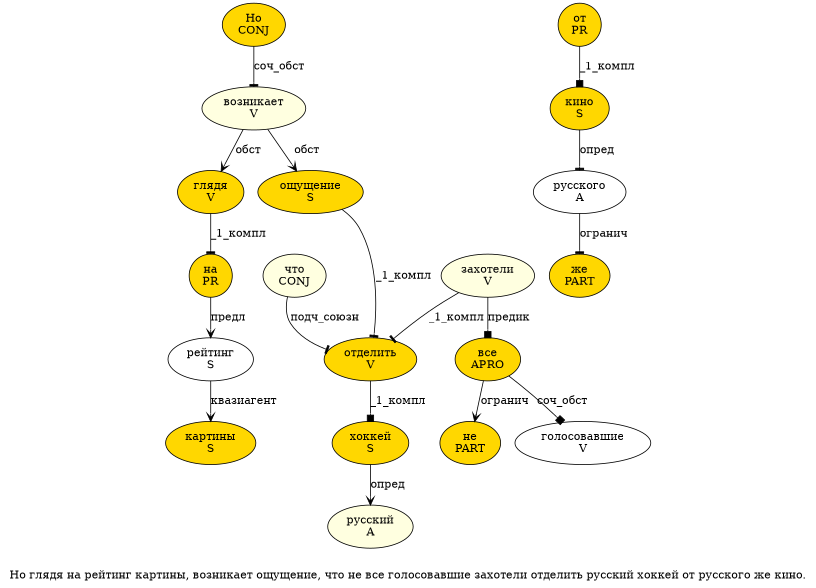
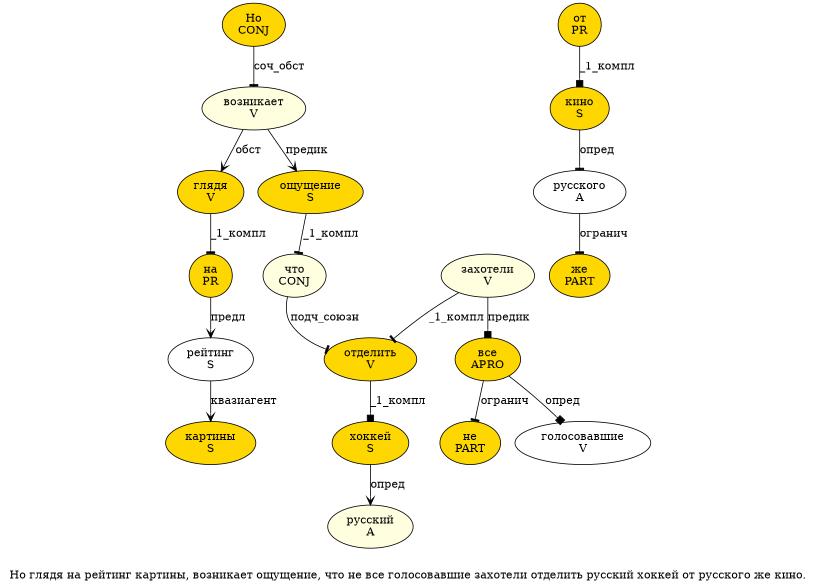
(307, 150) -> (307, 150)
(373, 267) -> (303, 232)
(479, 399) -> (479, 399)
(563, 401) -> (563, 401)
